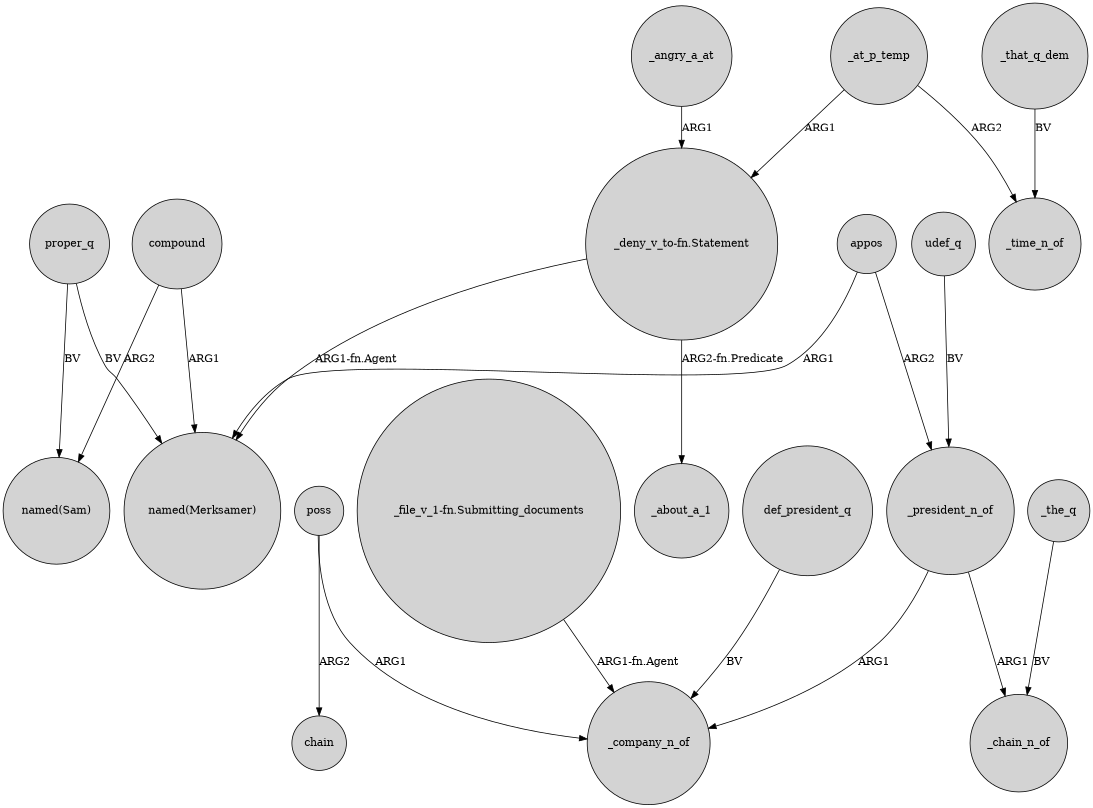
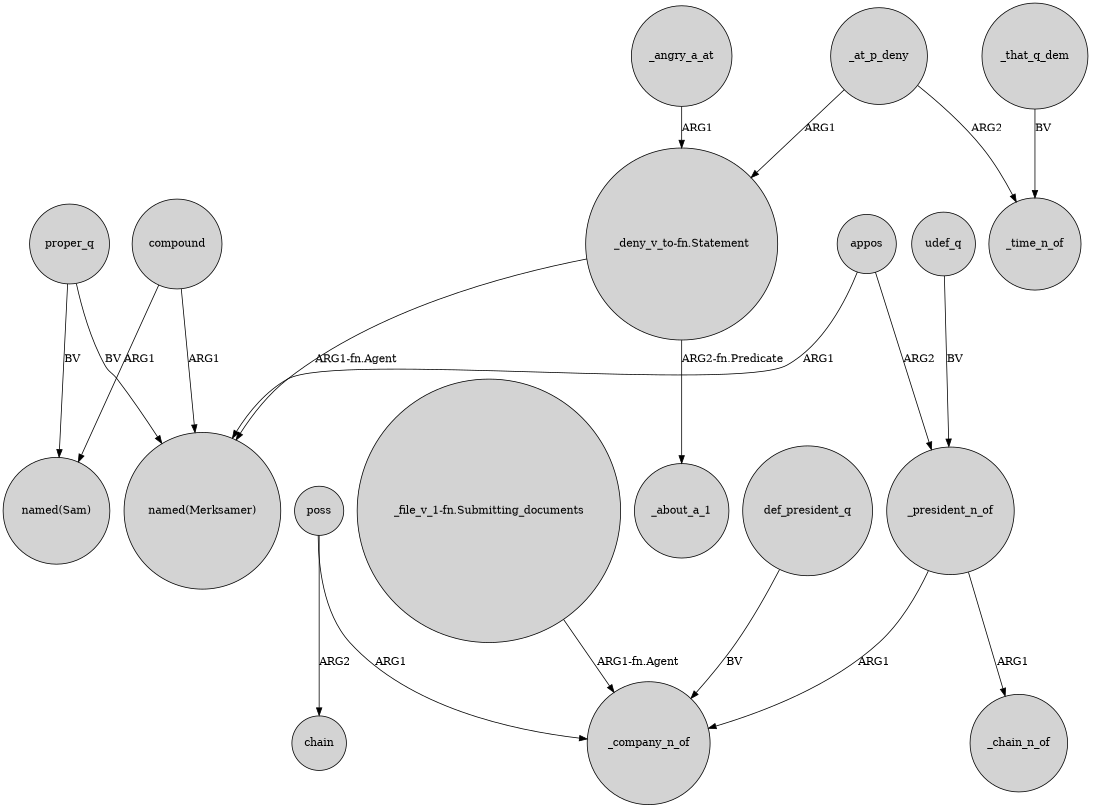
(879, 56) -> (879, 56)
(140, 359) -> (140, 359)
(1059, 511) -> none
